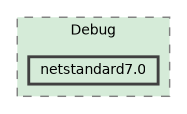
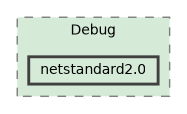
(93, 70) -> (93, 70)
